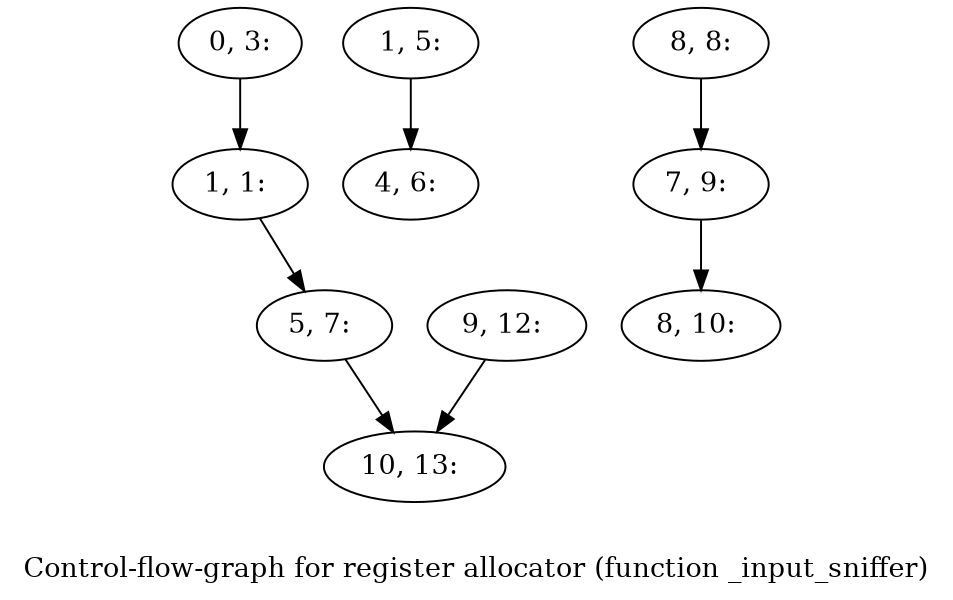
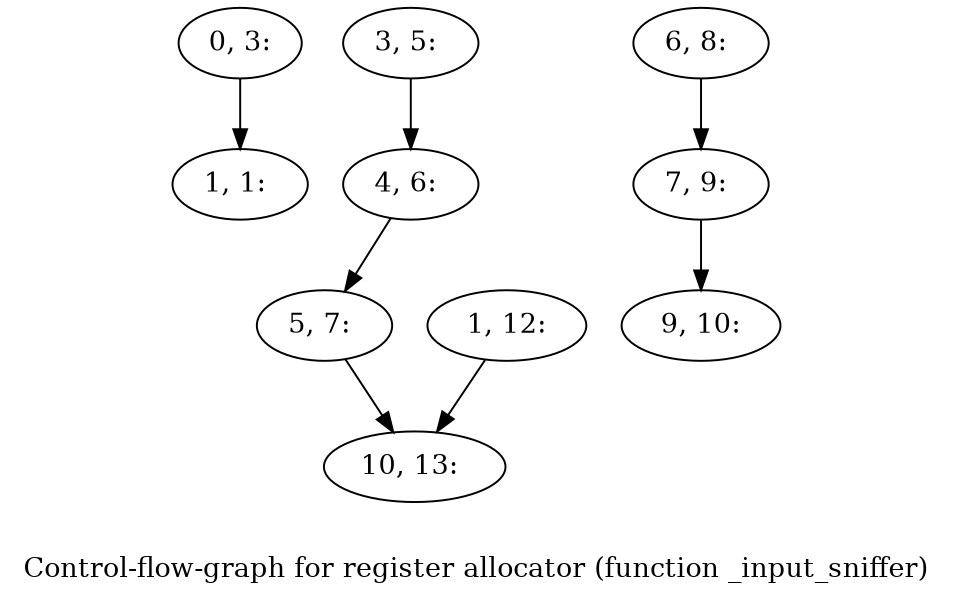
(411, 43) -> (411, 43)
(701, 43) -> (701, 43)
(277, 246) -> (373, 246)
(507, 326) -> (507, 326)
(701, 326) -> (701, 326)
